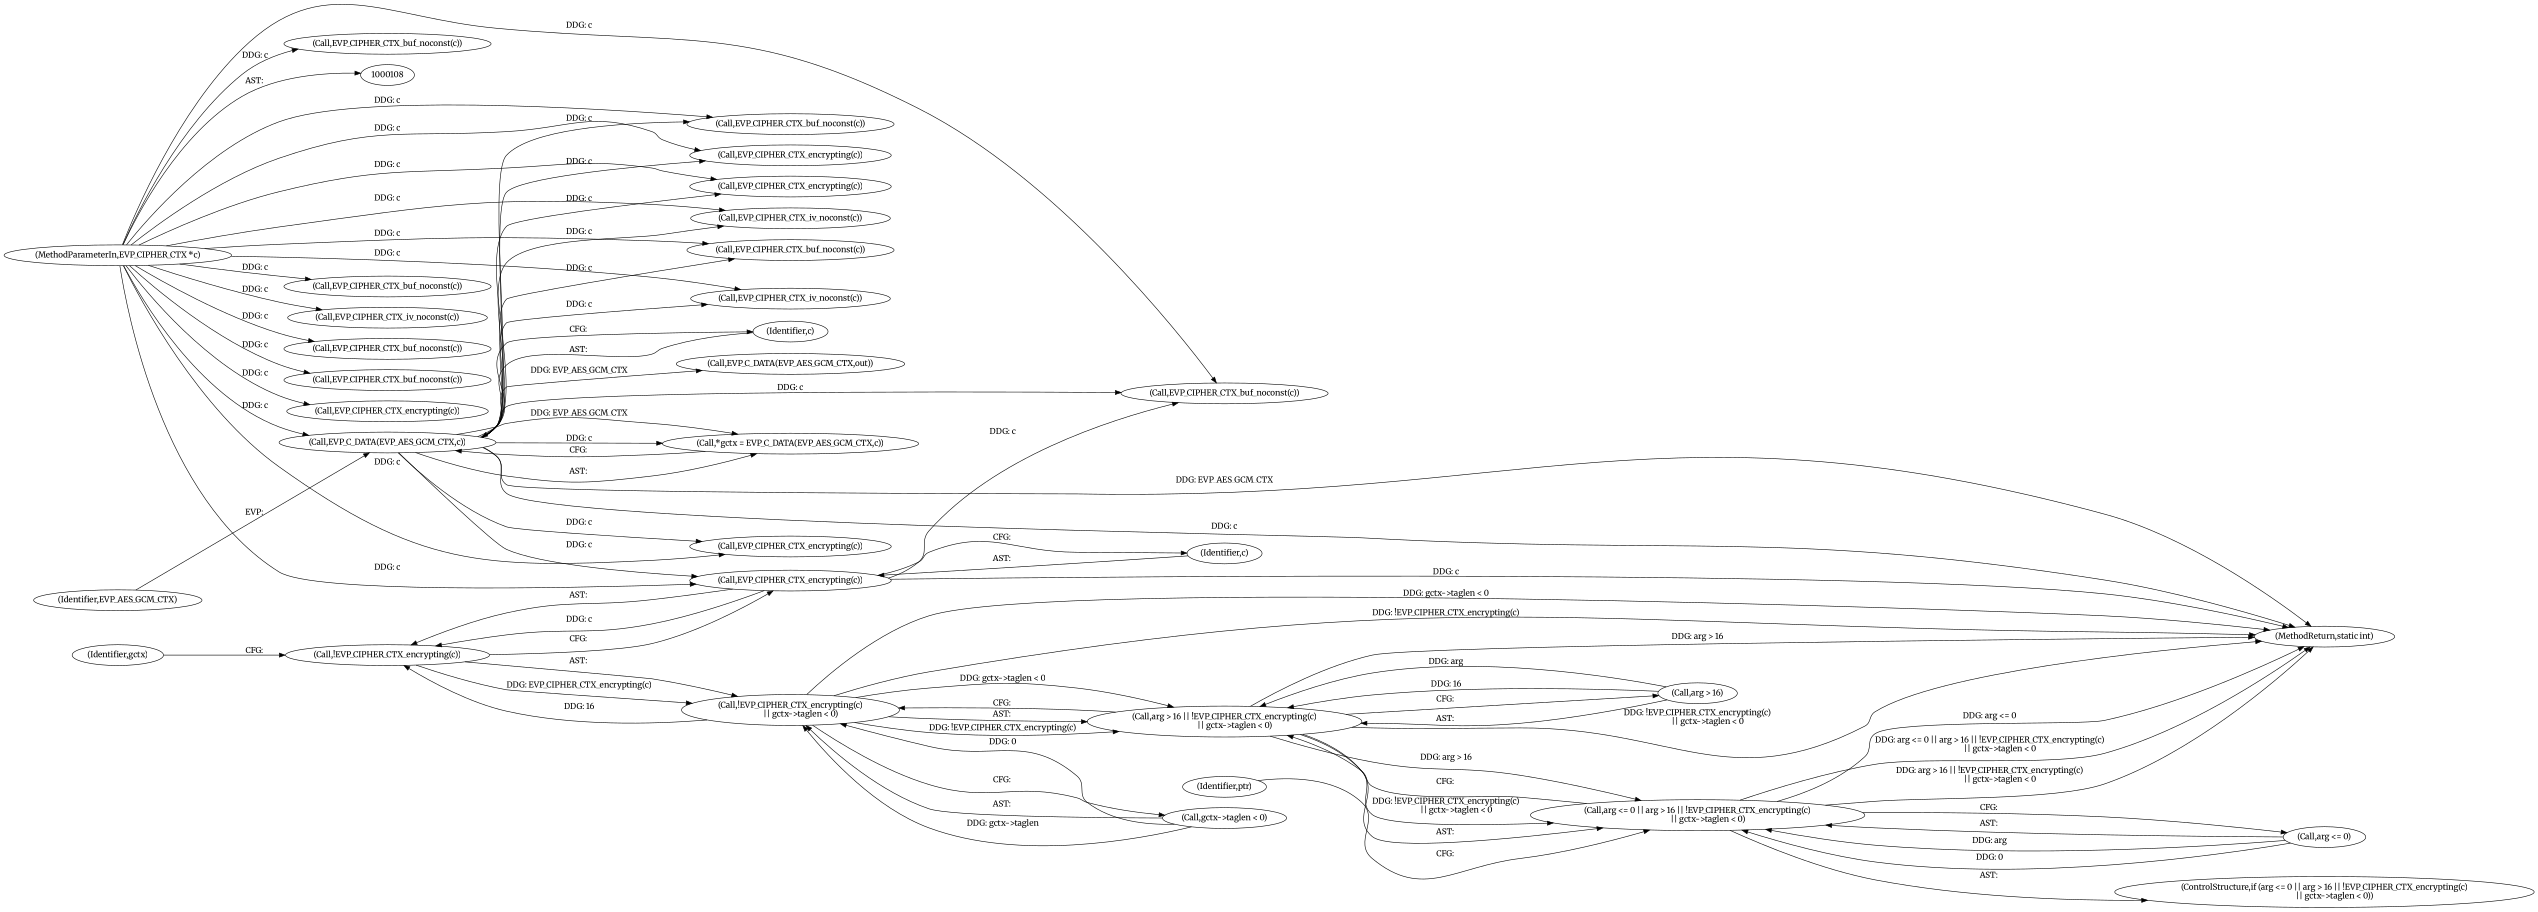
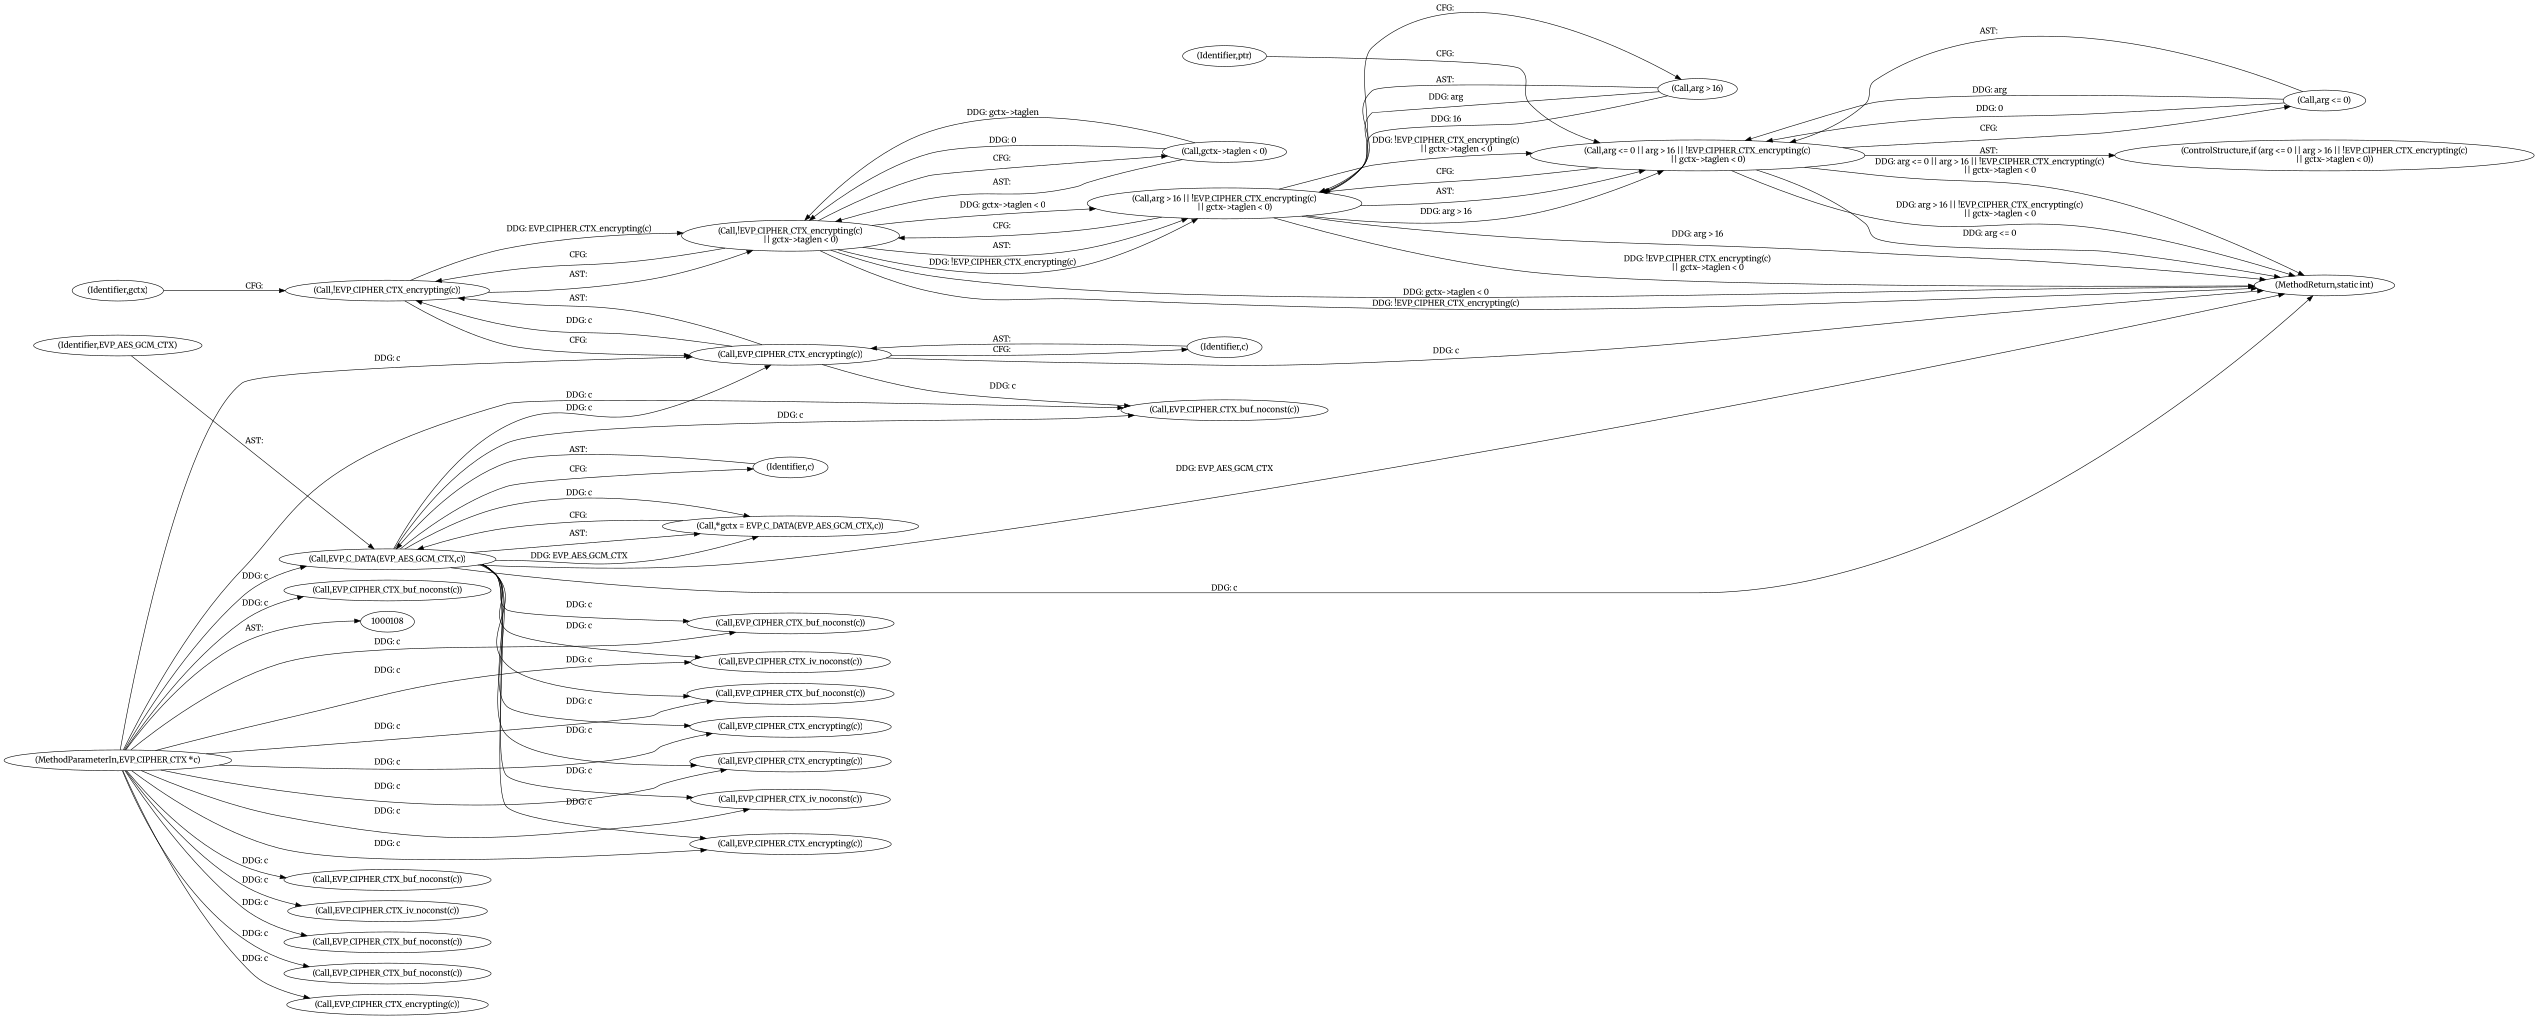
(791, 364) -> none
(255, 513) -> (255, 441)
(579, 707) -> (579, 255)
